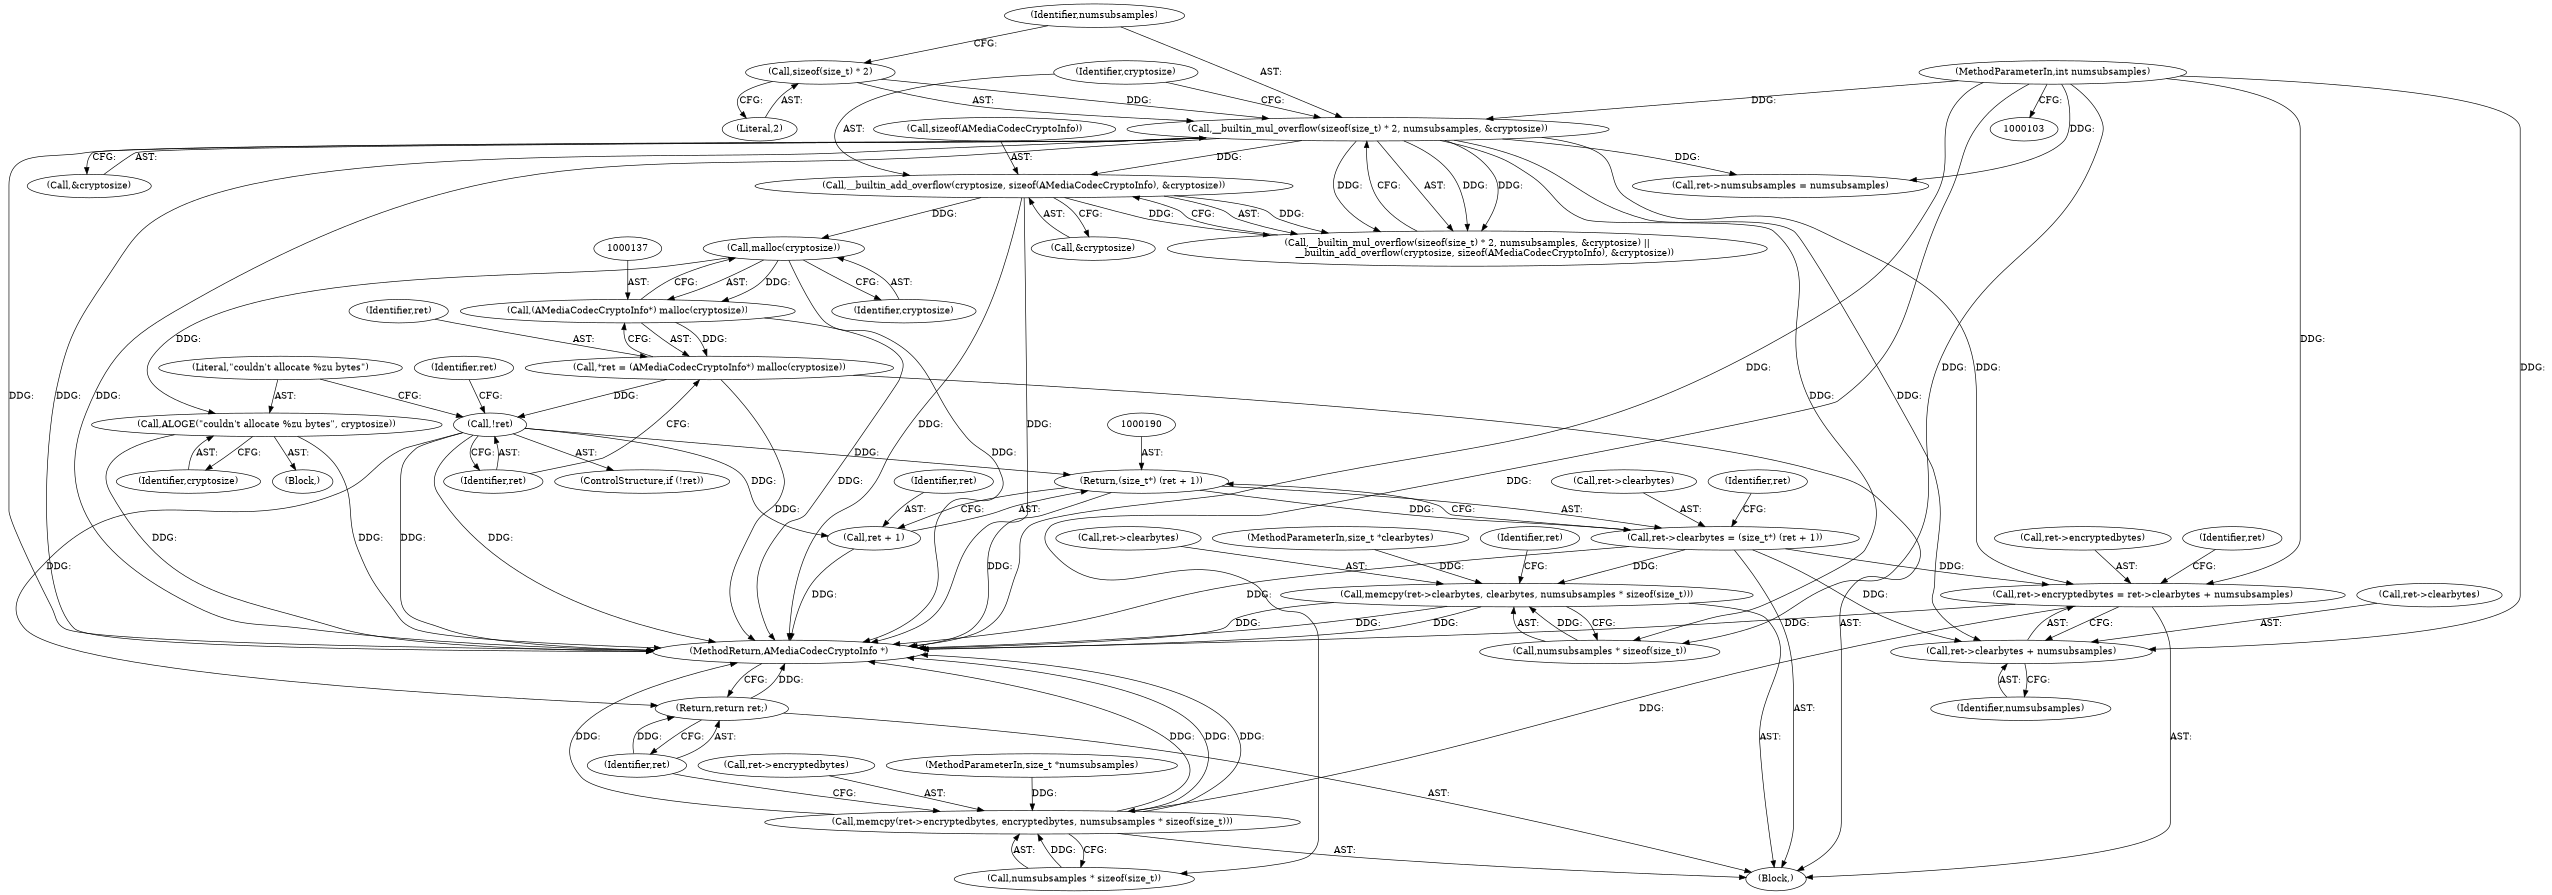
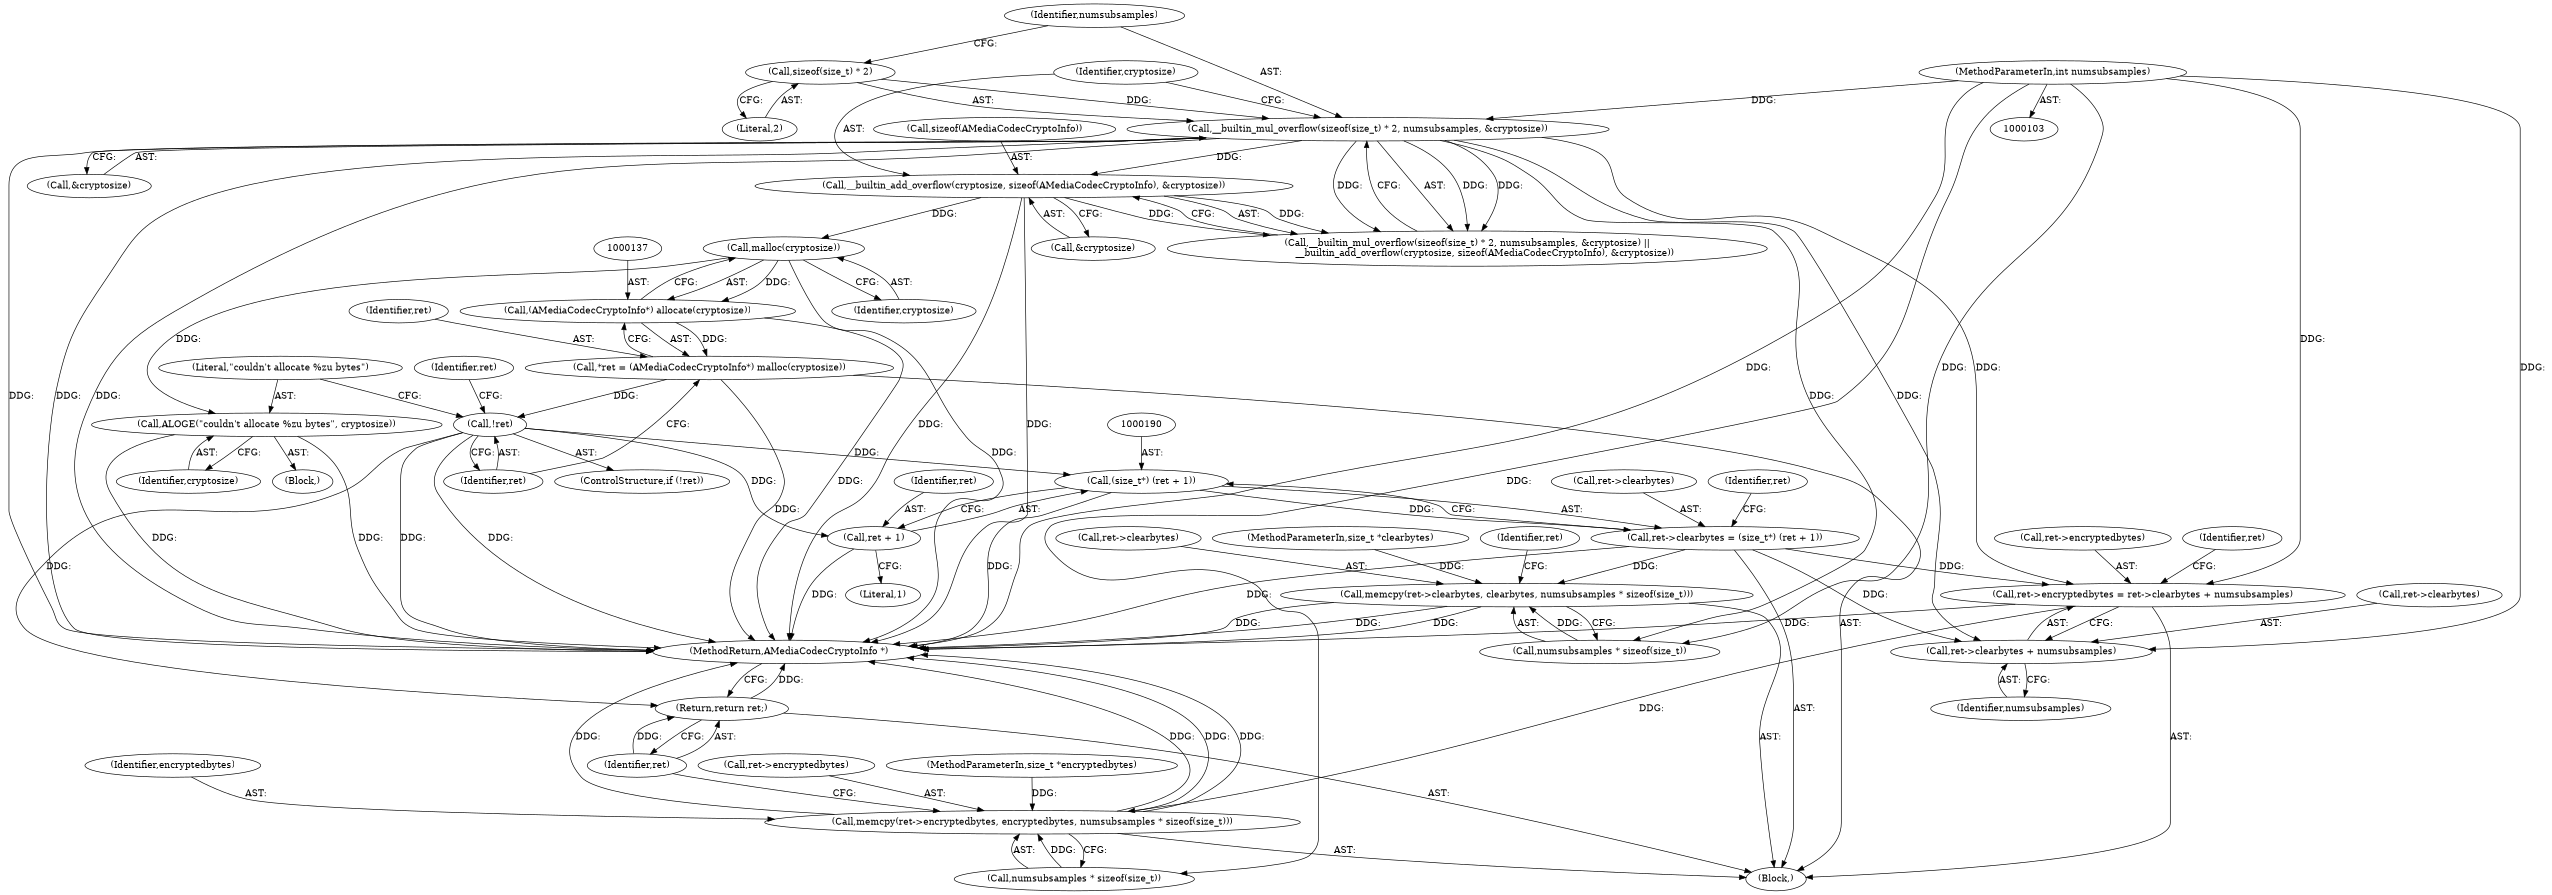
(2052, 101) -> (2052, 101)
(1781, 186) -> none
(628, 311) -> (628, 311)
(1142, 482) -> (1142, 482)
none -> (883, 595)
none -> (173, 766)
(1032, 766) -> (1032, 766)
